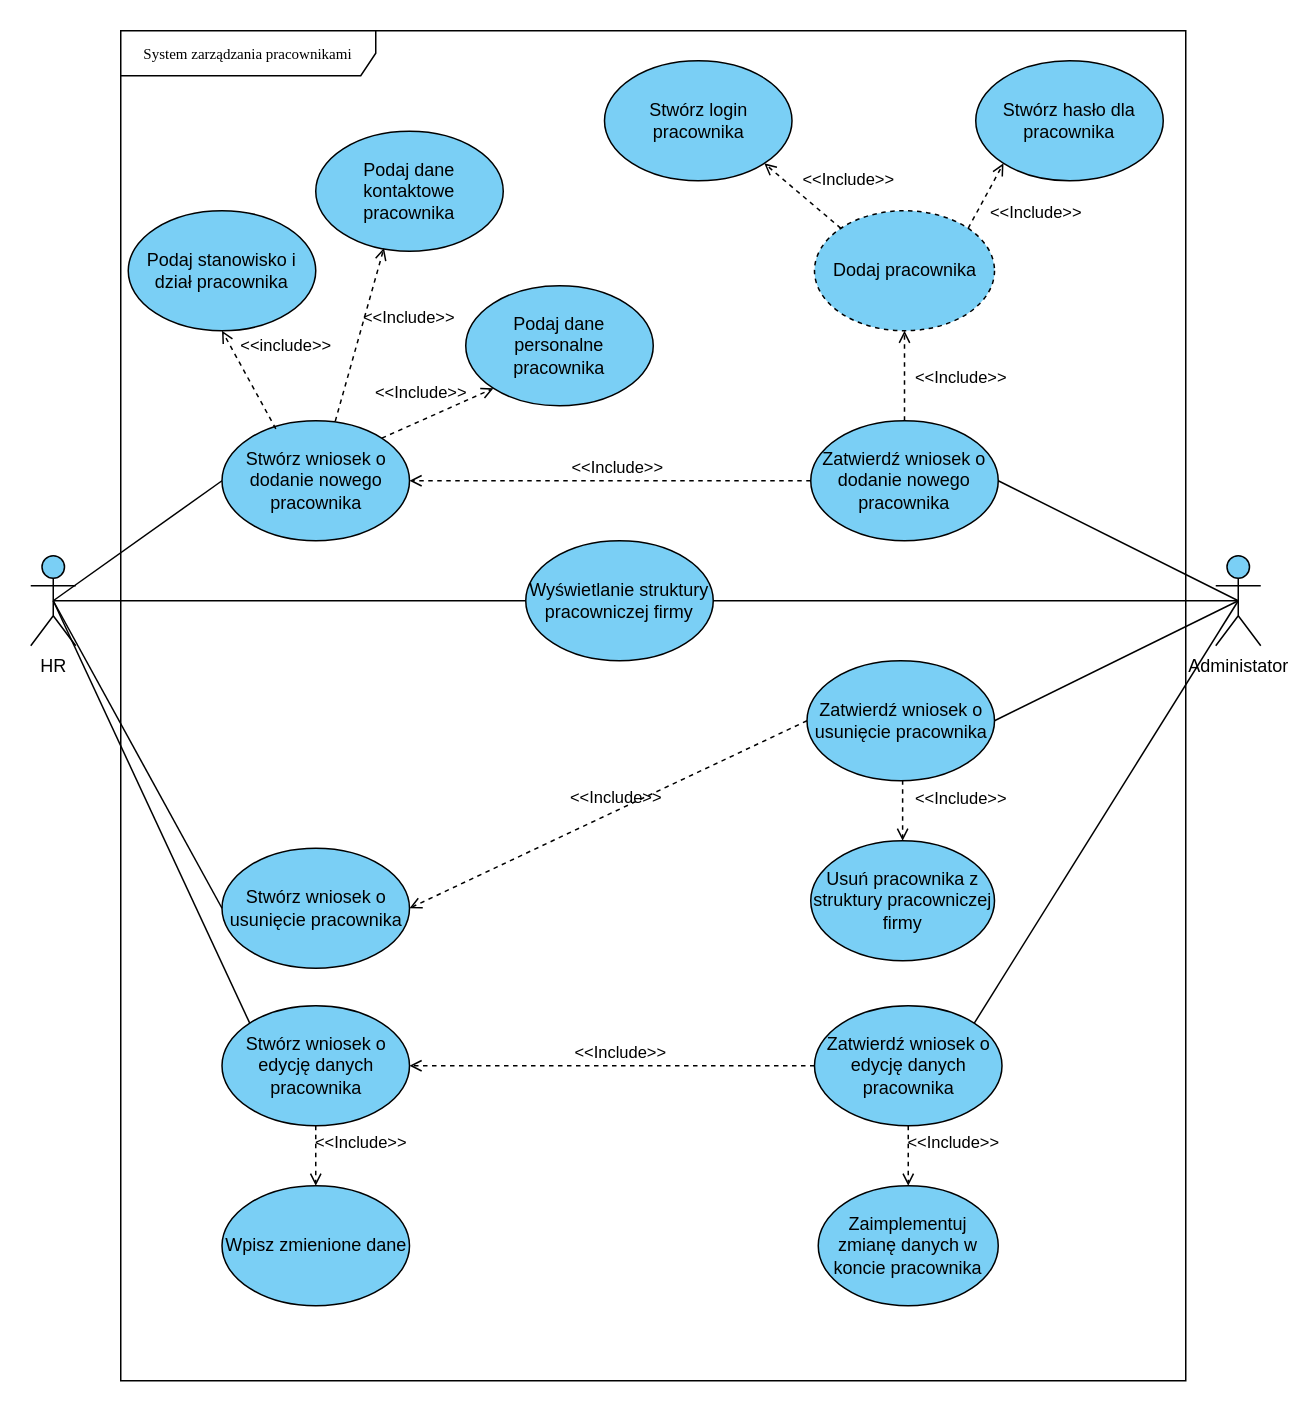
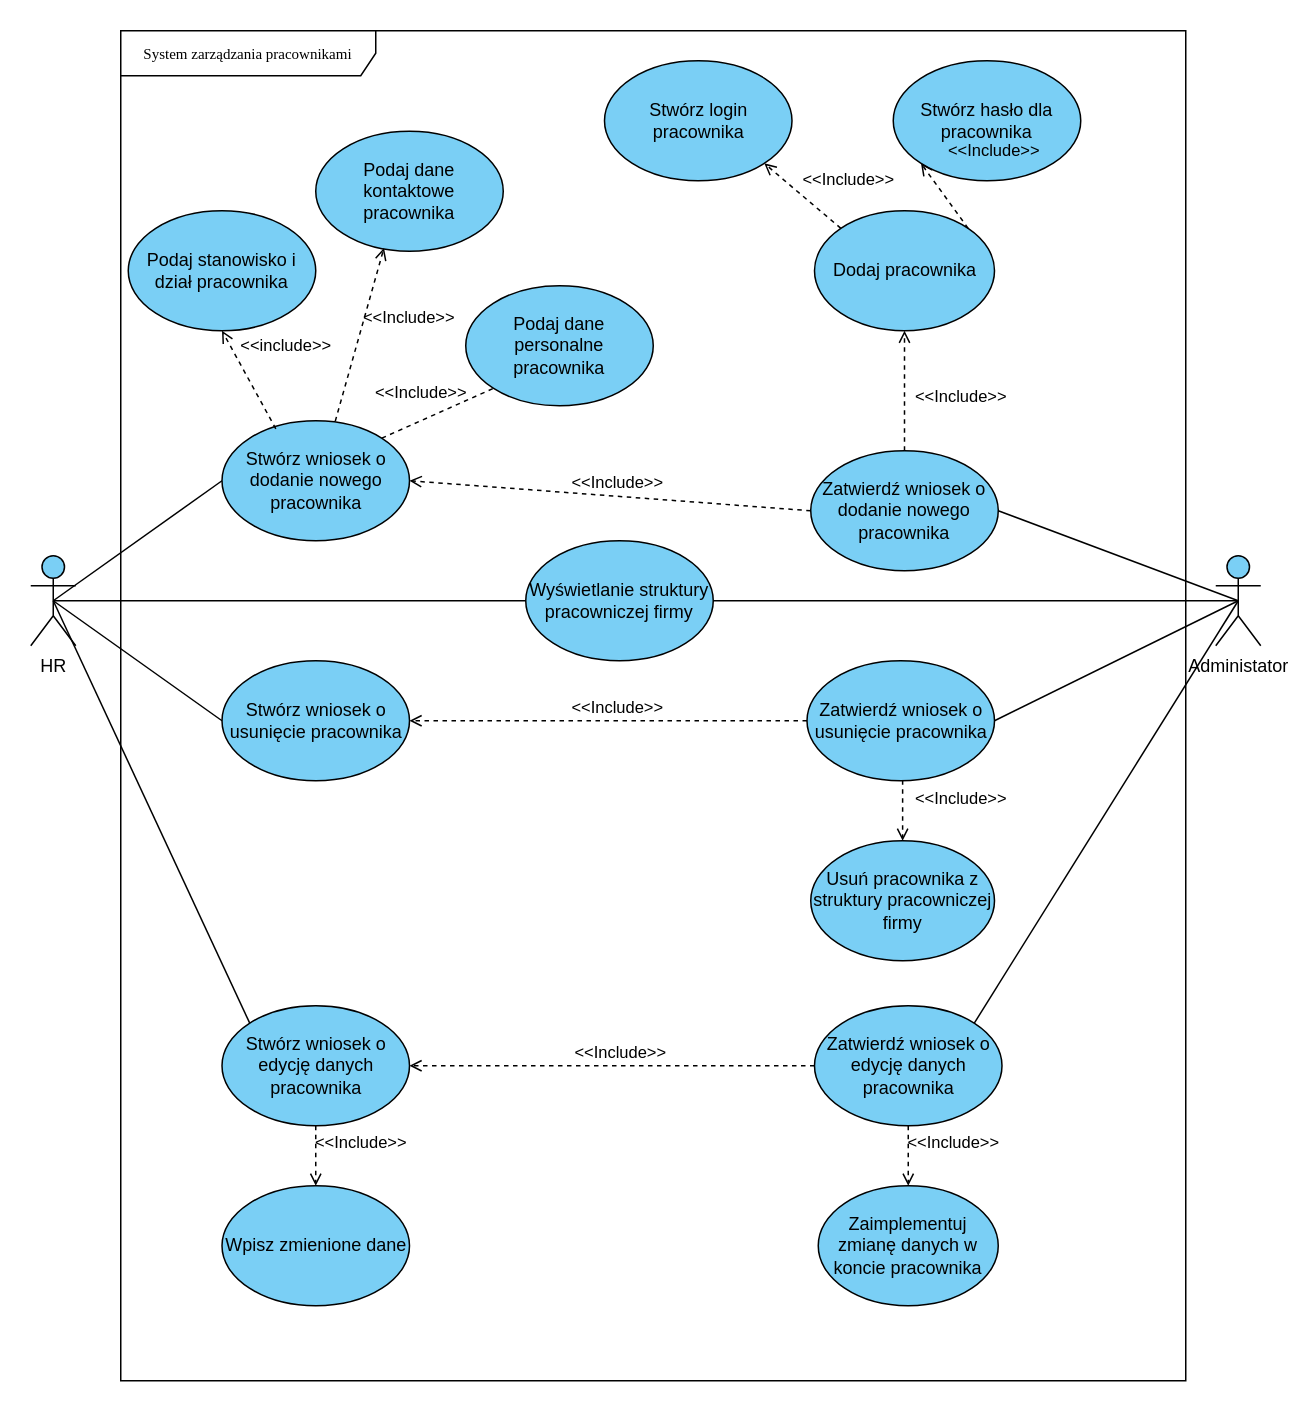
(1070, 121) -> (987, 121)
(905, 271) -> (905, 271)
(487, 391) -> (489, 390)
(905, 481) -> (905, 511)
(316, 908) -> (316, 721)
